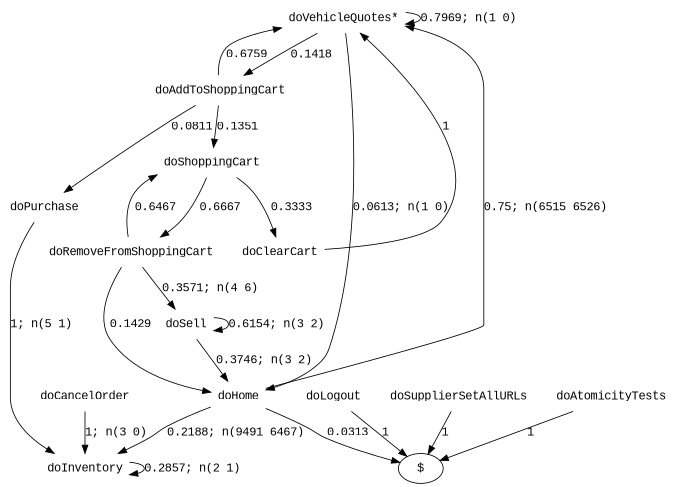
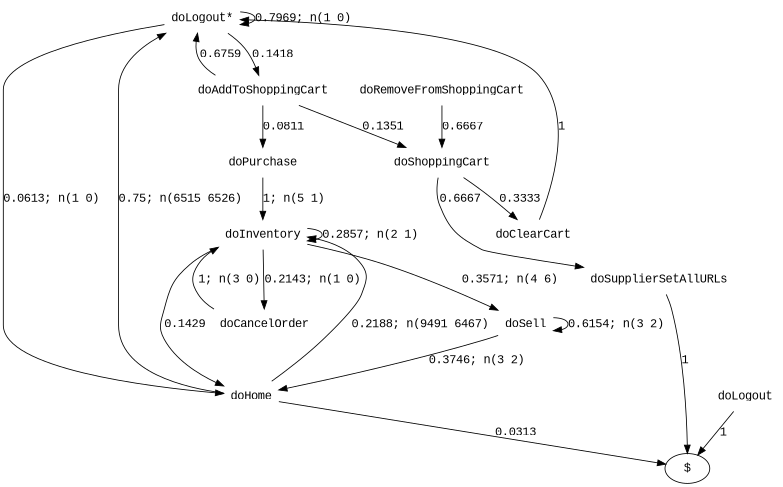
(344, 18) -> (202, 18)
(155, 207) -> (463, 126)
(191, 208) -> (484, 250)
none -> (264, 275)
(156, 285) -> (401, 270)
(120, 352) -> (162, 316)
(612, 396) -> none
